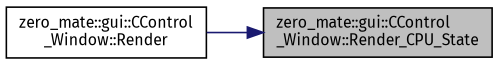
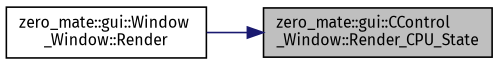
(106, 33) -> (106, 33)
